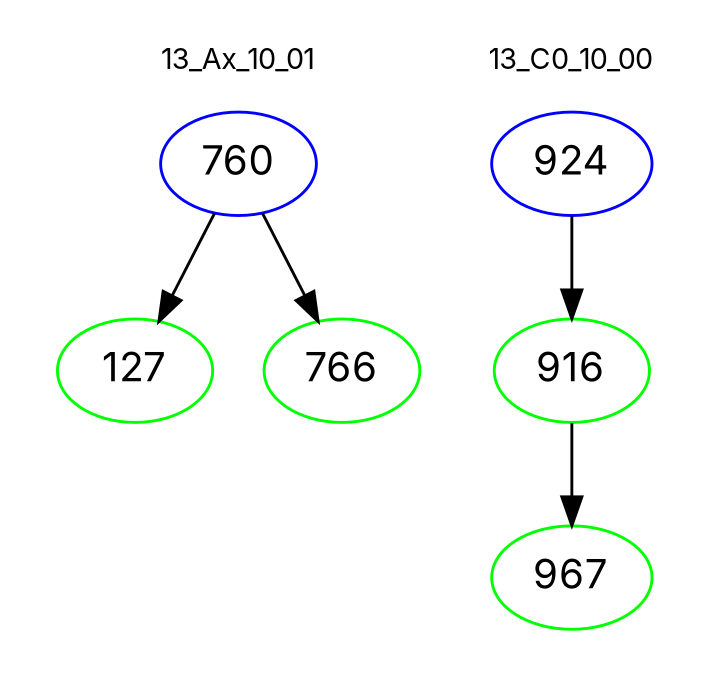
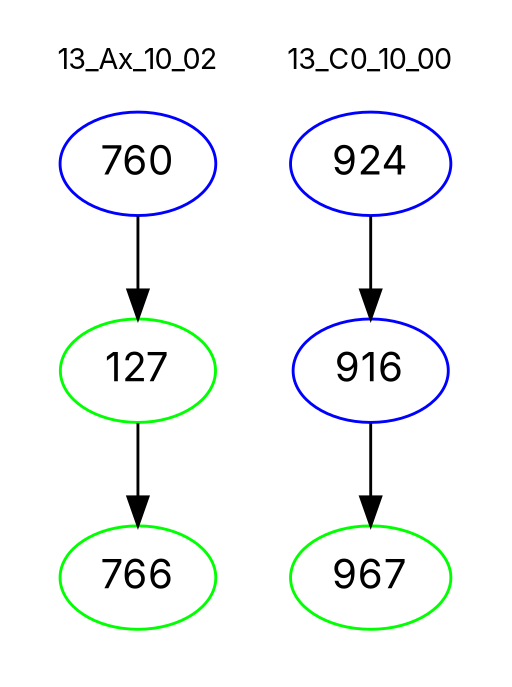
(239, 62) -> (138, 62)
(284, 254) -> (138, 460)
(572, 371) -> (371, 371)
